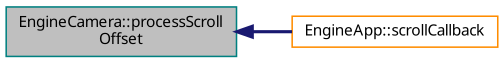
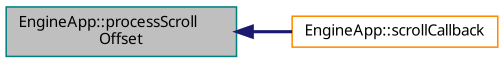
(121, 32) -> (121, 32)
